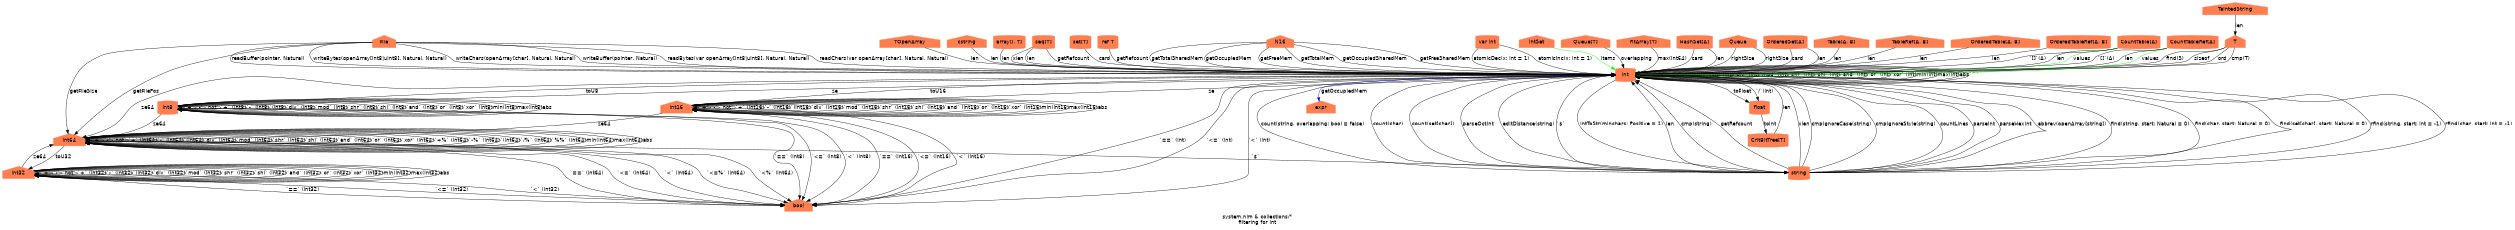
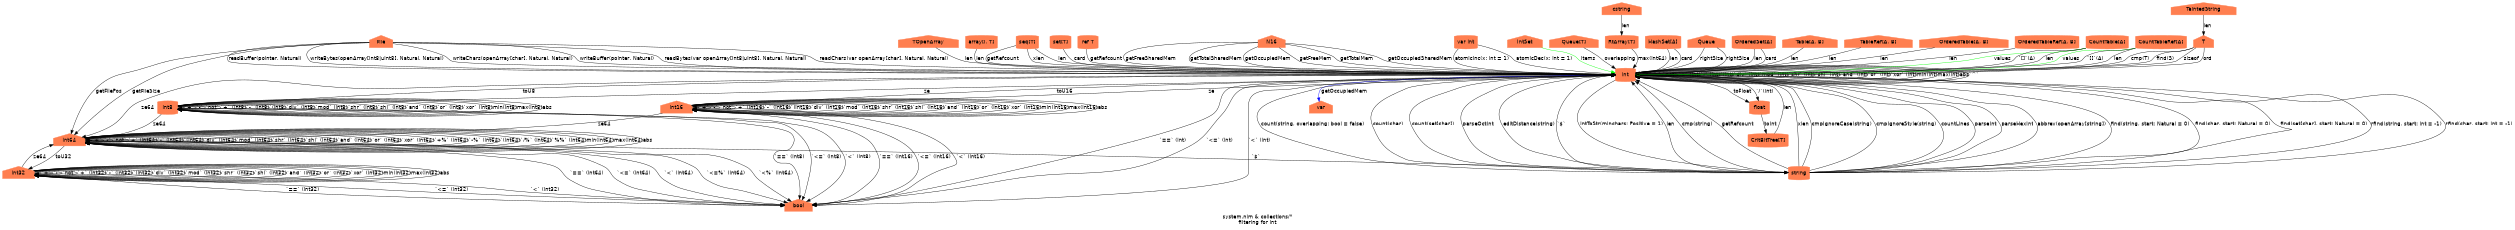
(1644, 42) -> (1622, 42)
(1289, 72) -> (1622, 23)
(1321, 108) -> (1321, 108)
